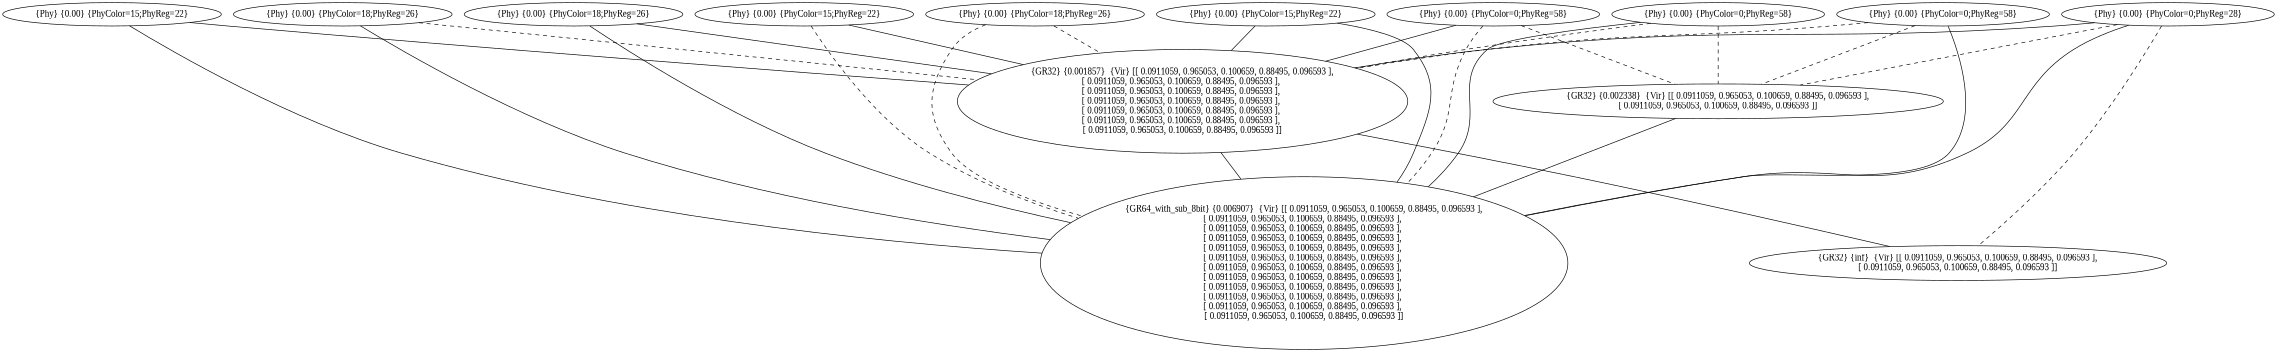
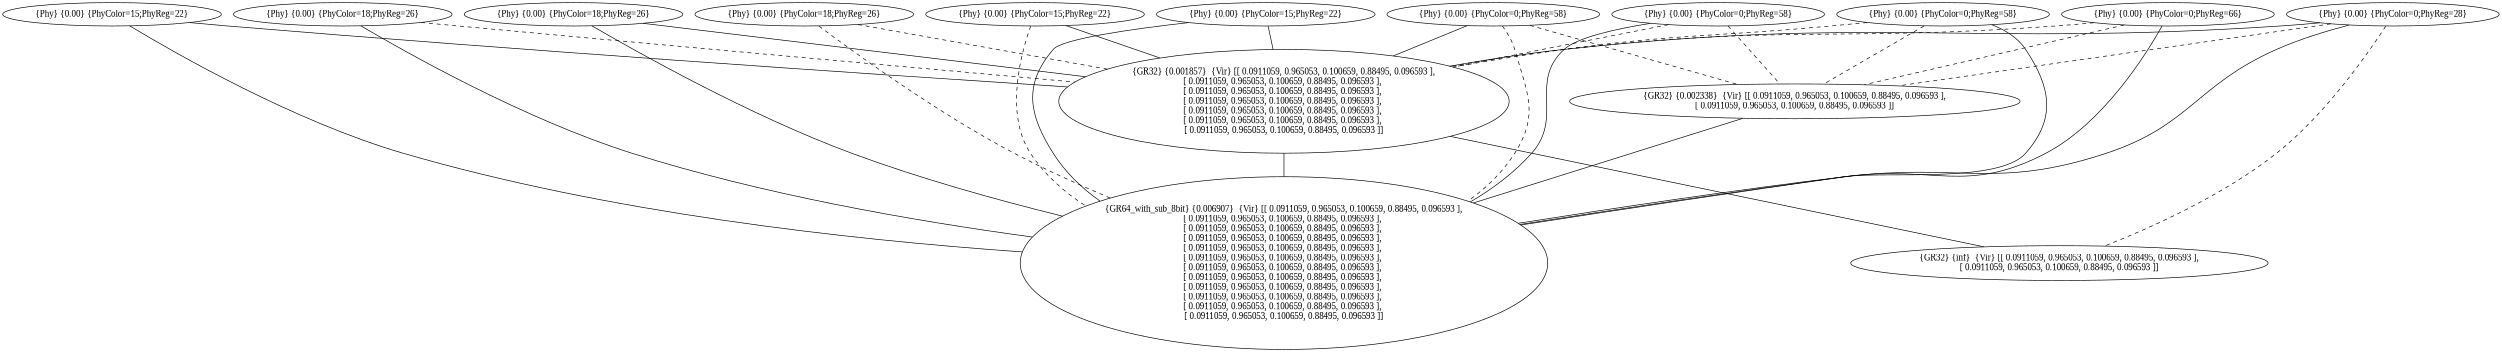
none -> (2168, 14)
